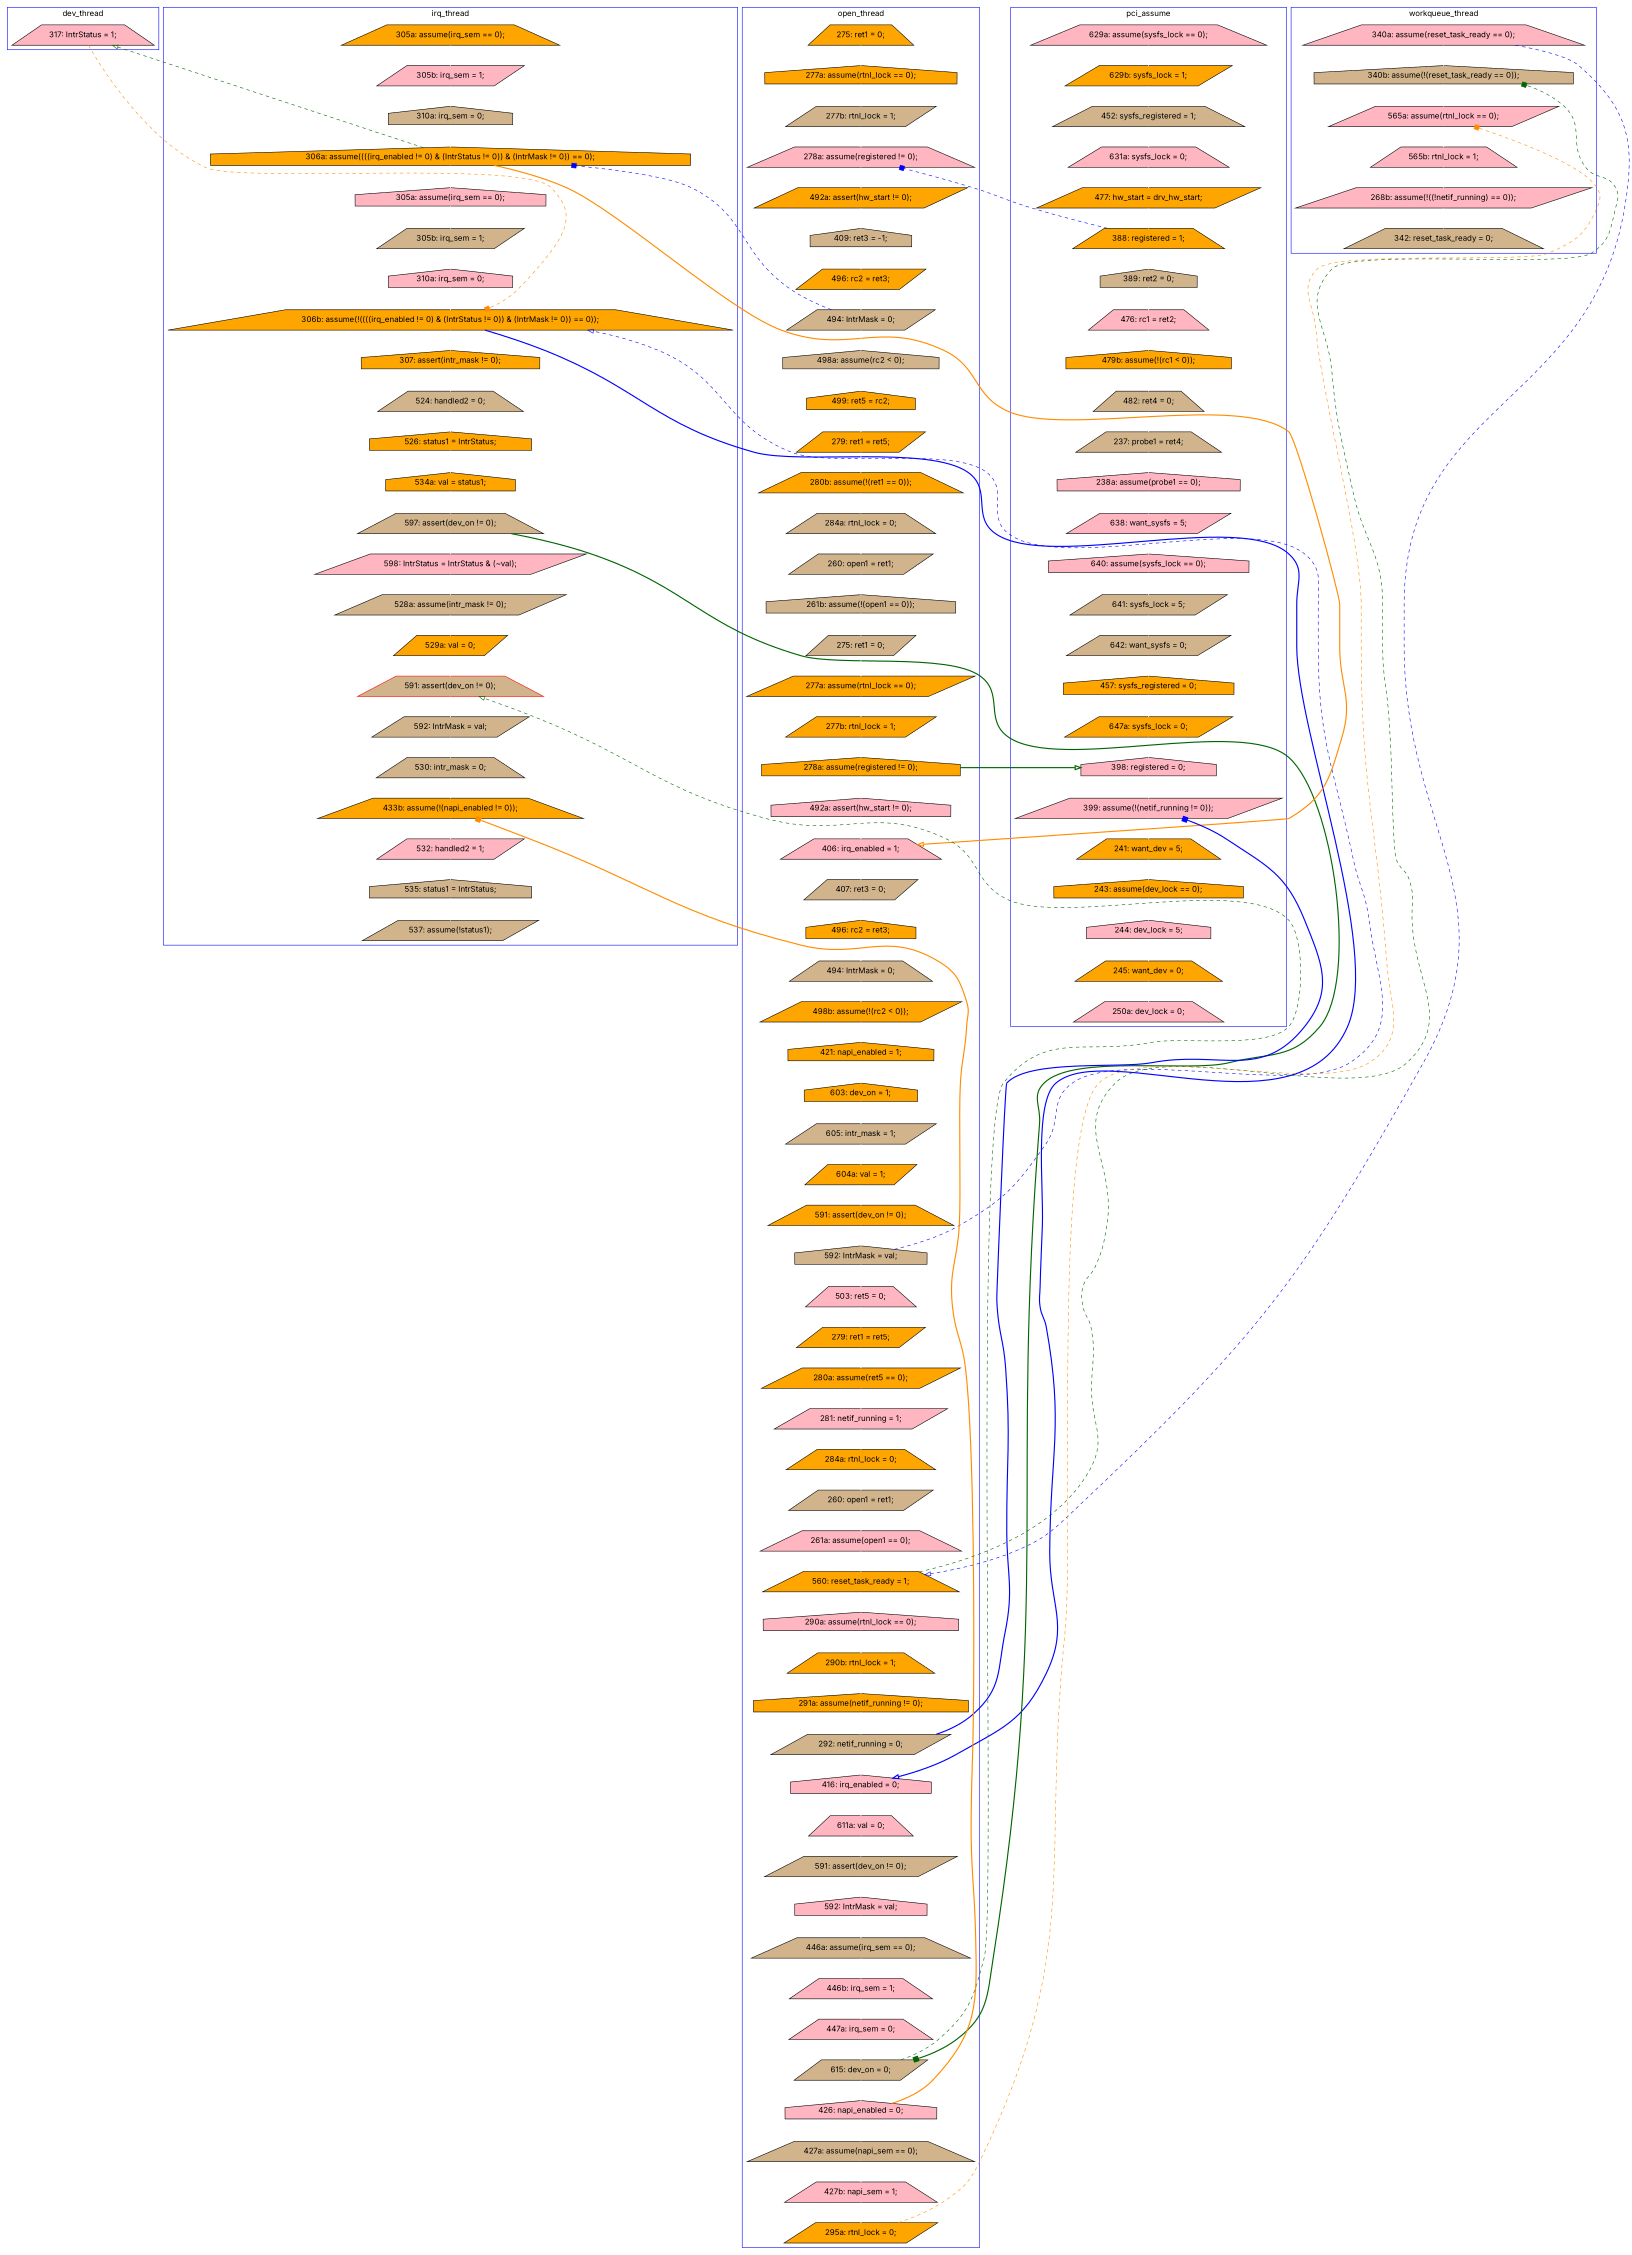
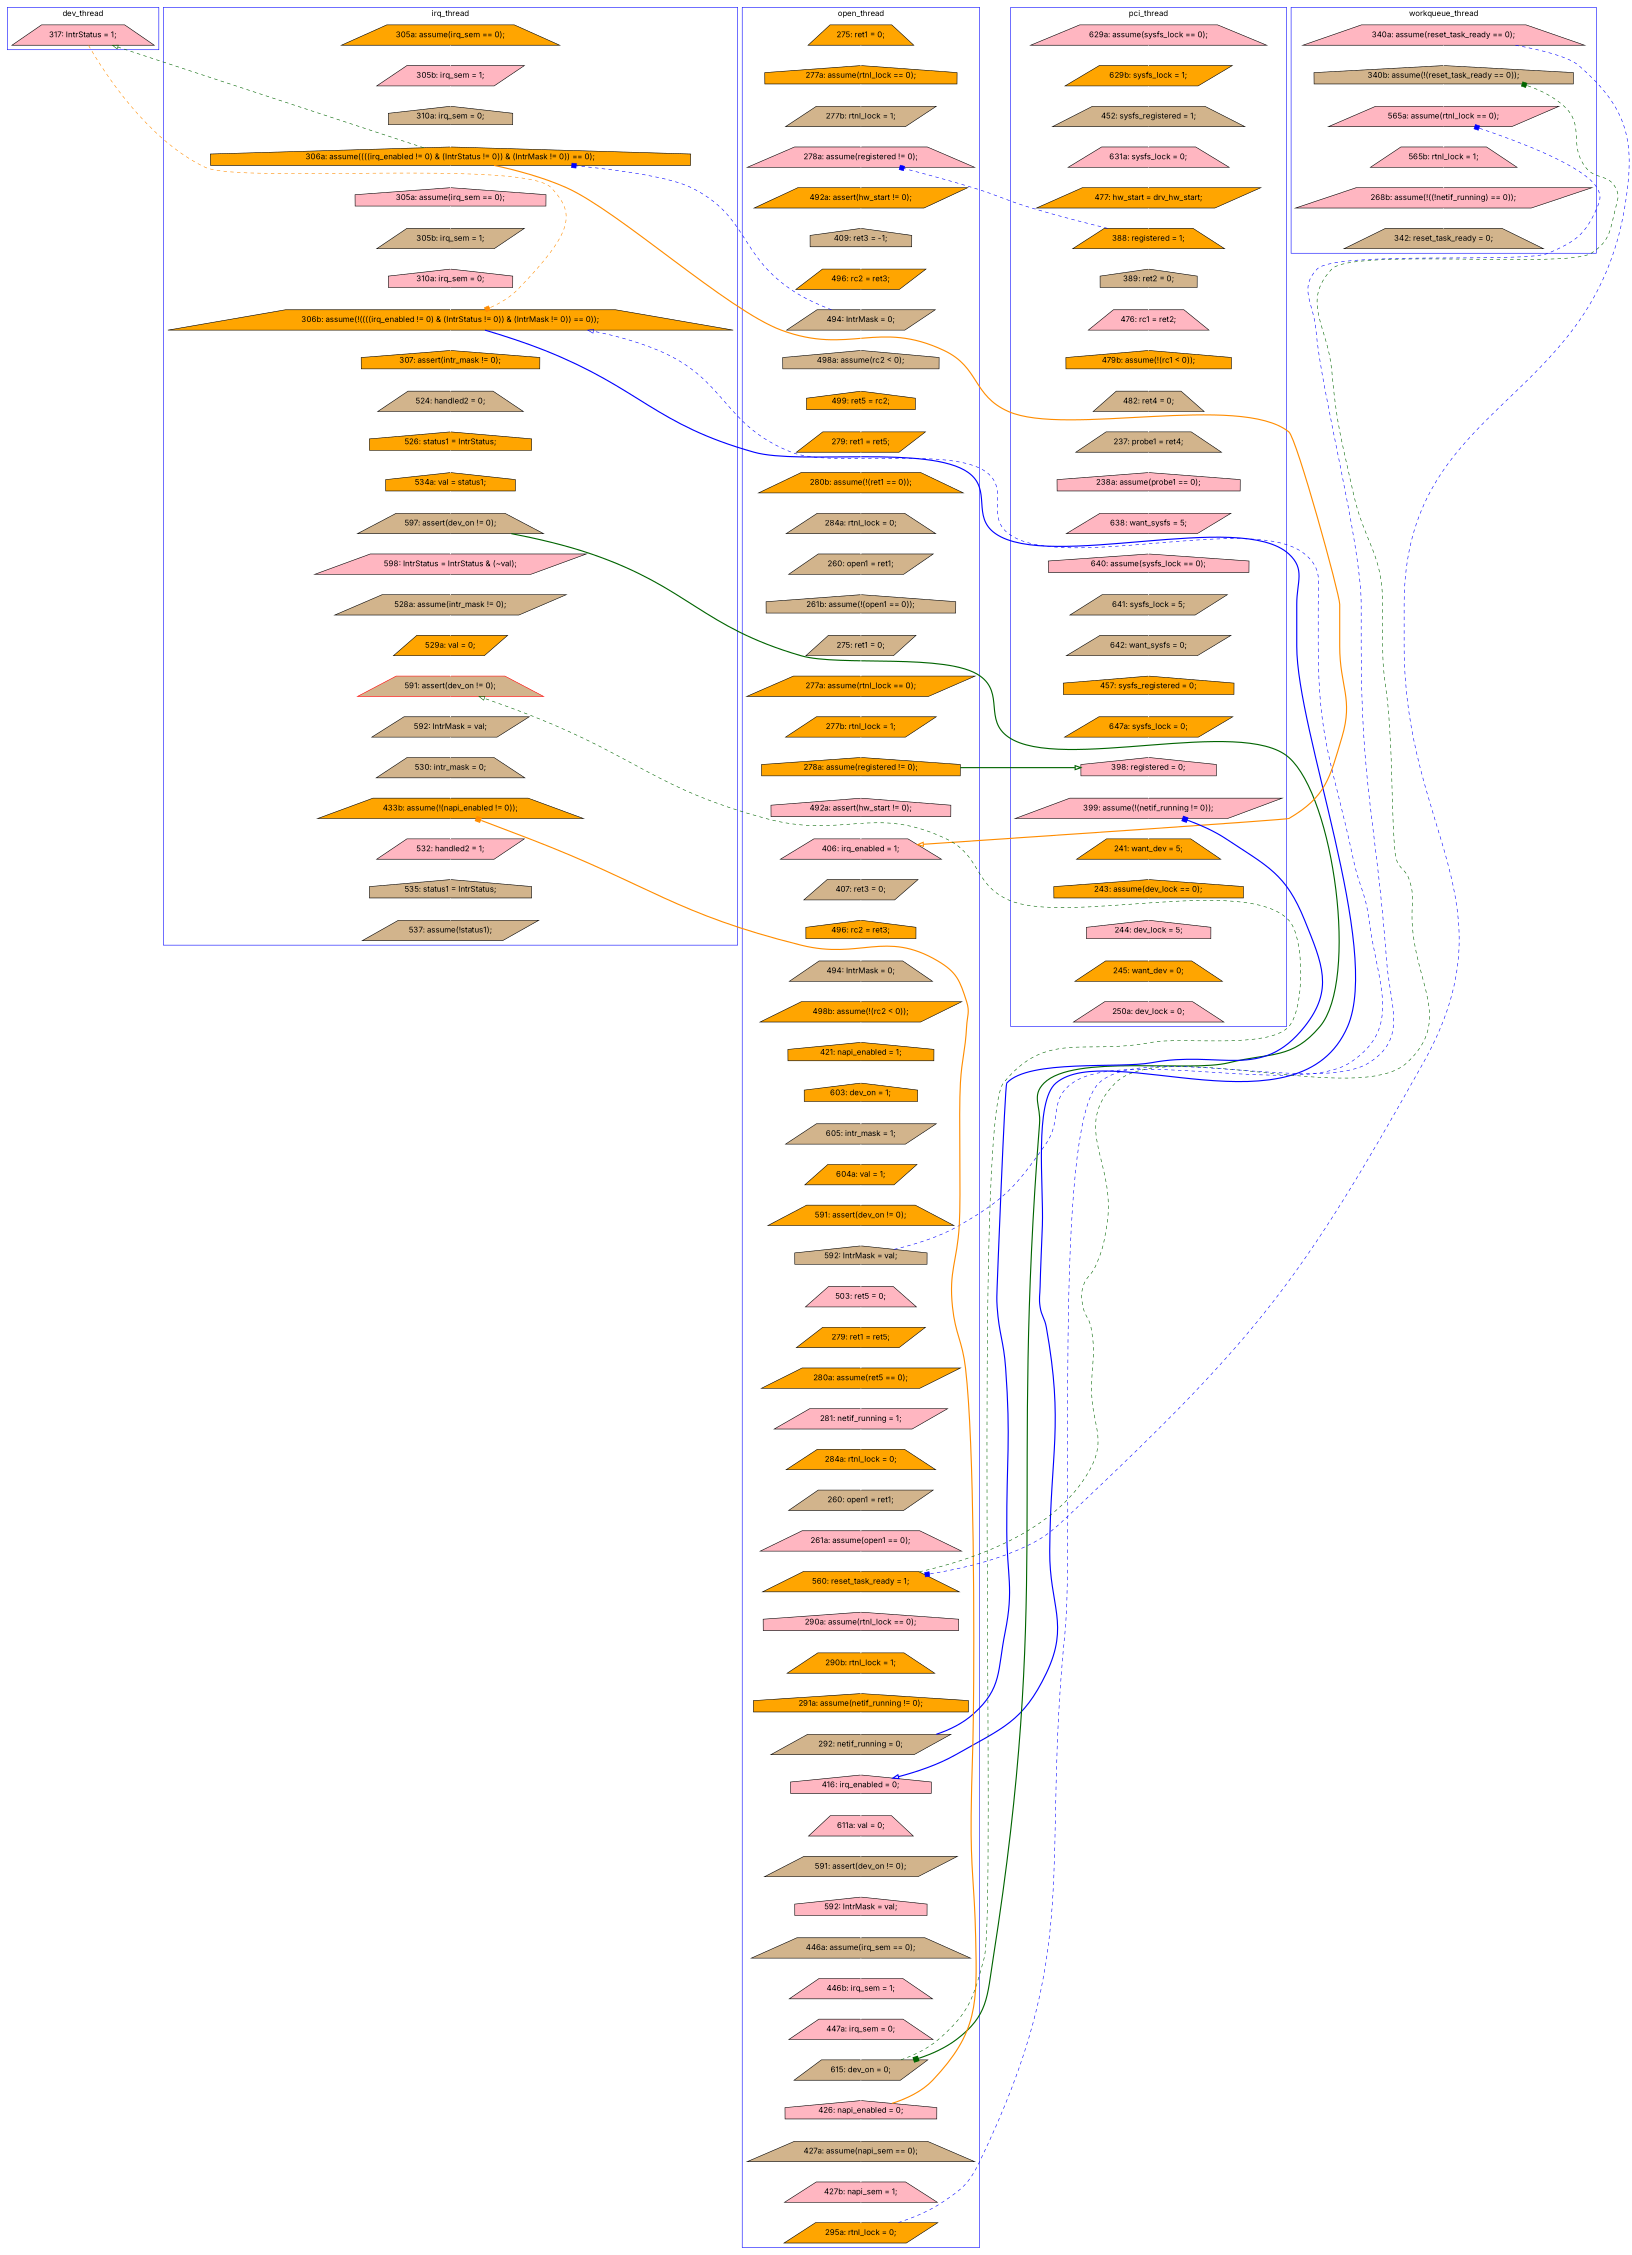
(1149, 14) -> (1149, 14)
(1445, 854) -> (1445, 854)
(1335, 1072) -> (1335, 1072)
